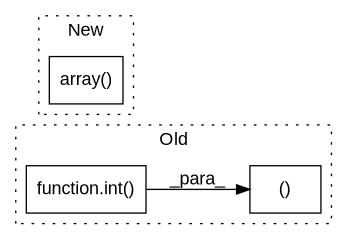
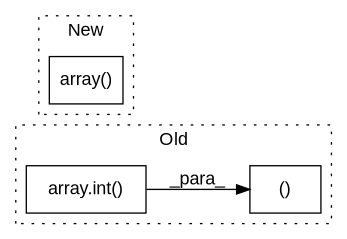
(86, 189) -> (86, 189)
